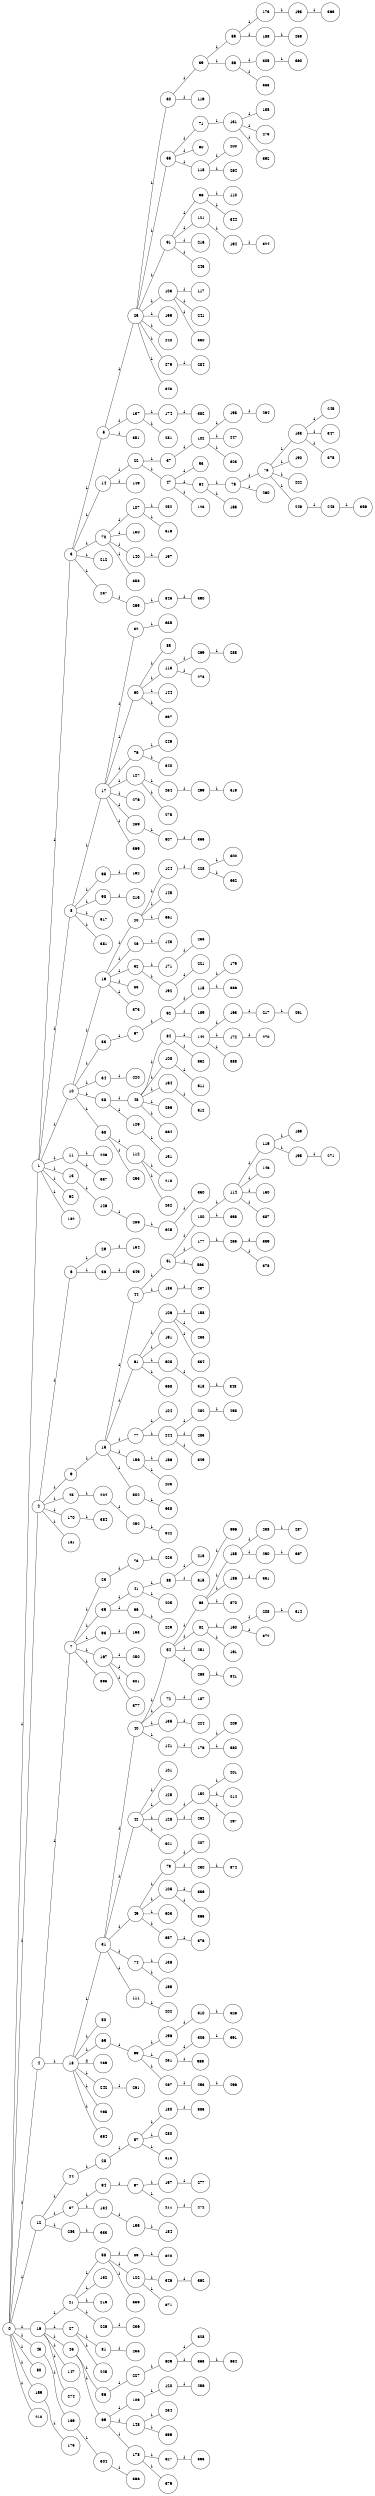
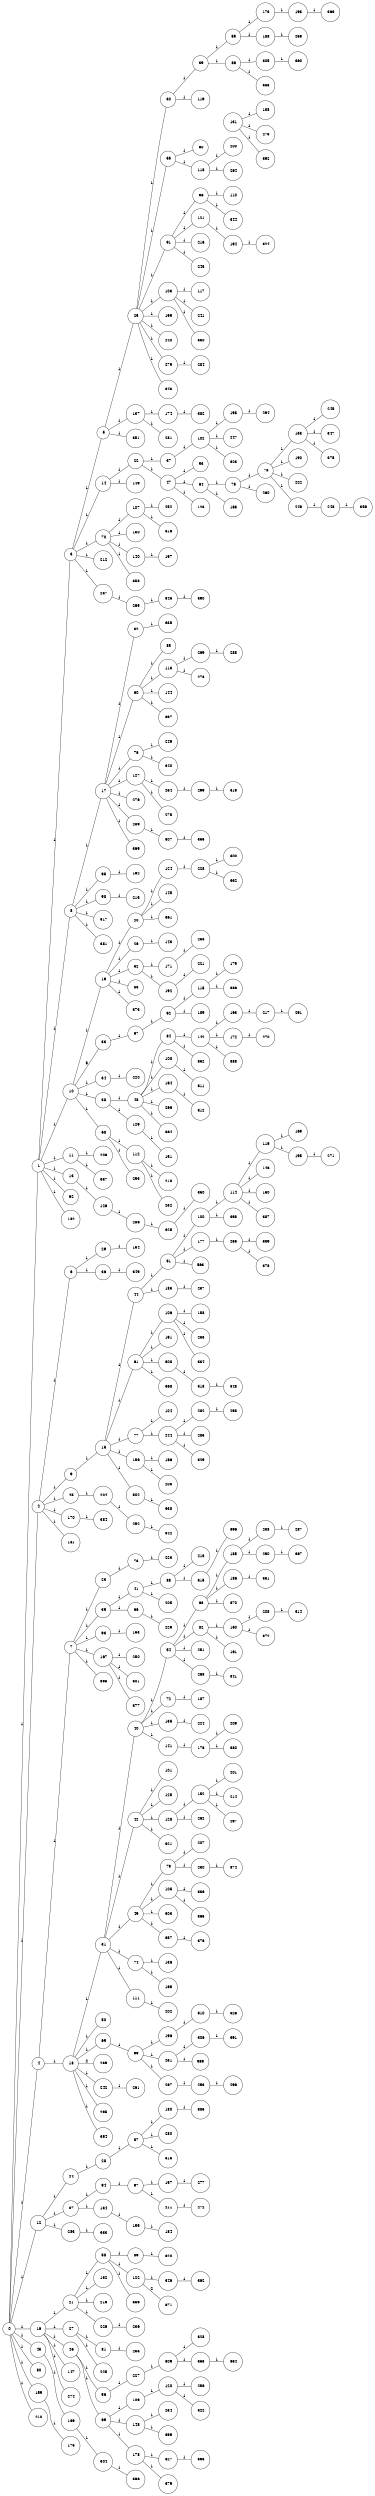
(200, 124) -> none
(87, 1064) -> (87, 1064)
(233, 1387) -> (233, 1387)
(152, 2289) -> (152, 2289)
none -> (200, 2411)
